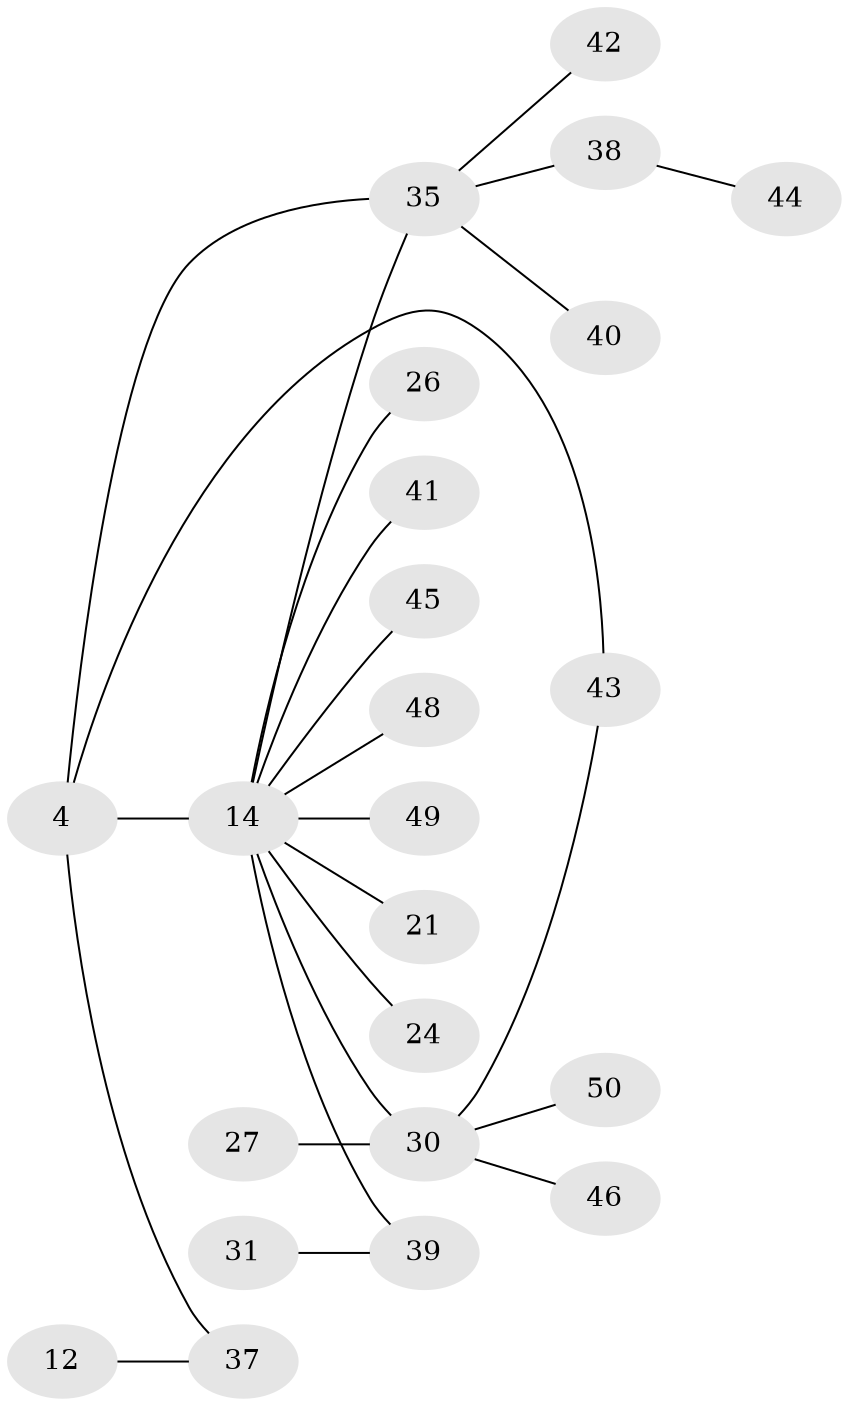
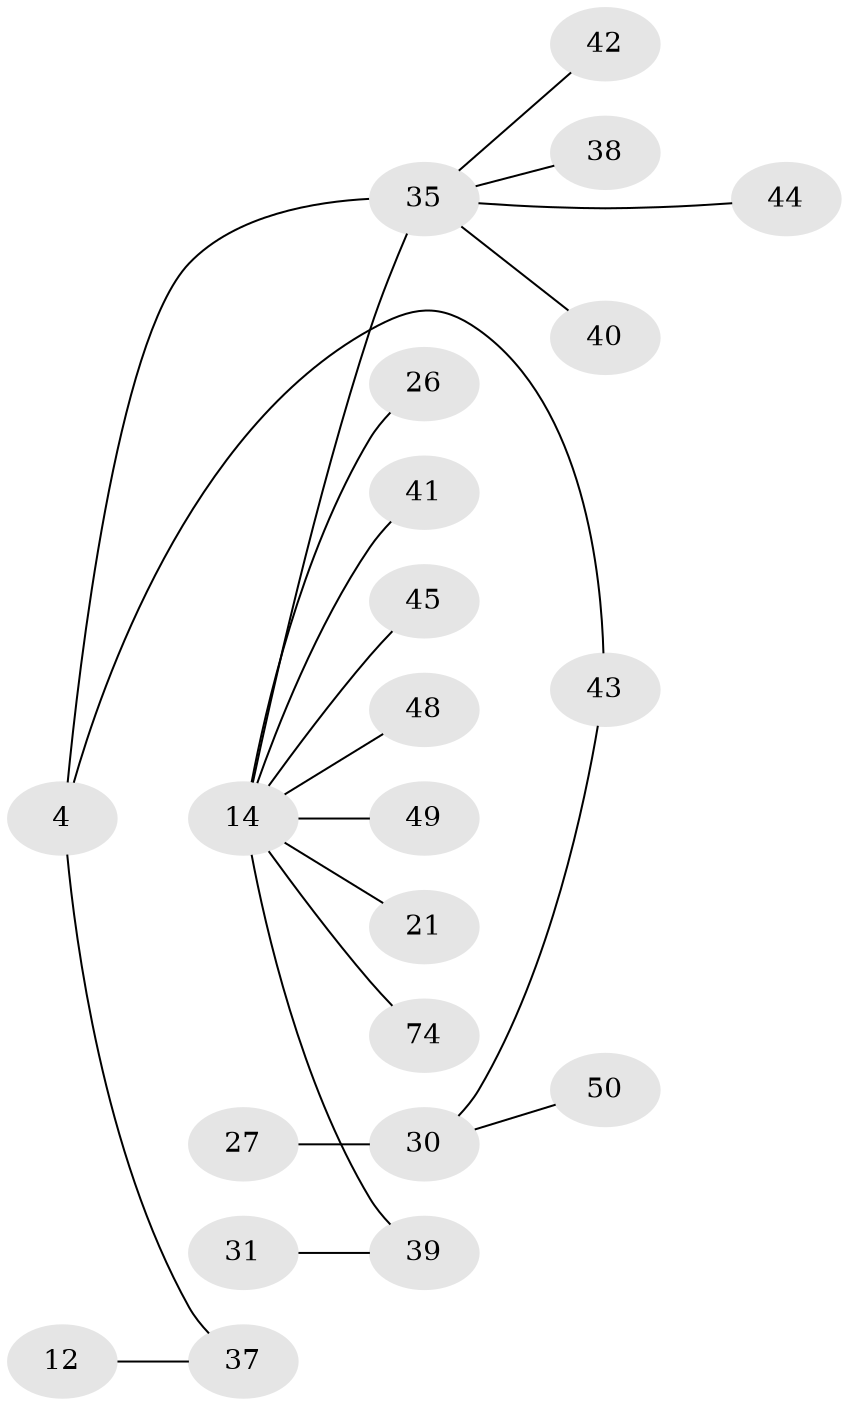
(696, 176) -> (605, 208)
(153, 819) -> none
(314, 990) -> none
(424, 1036) -> (424, 1036)
(605, 1199) -> none
